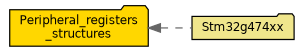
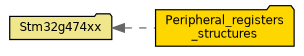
(176, 28) -> (140, 28)
